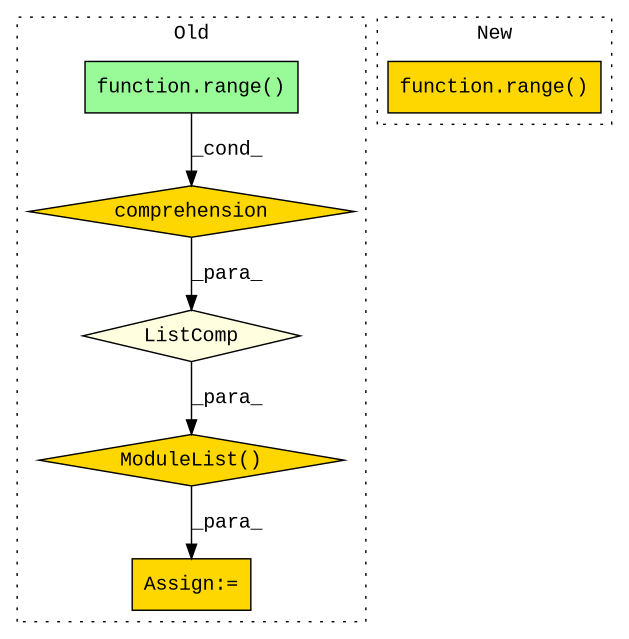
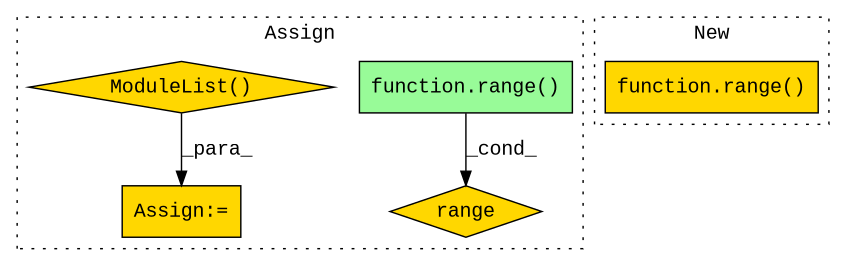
(192, 34) -> (300, 34)
(192, 212) -> (466, 212)
(192, 336) -> none
